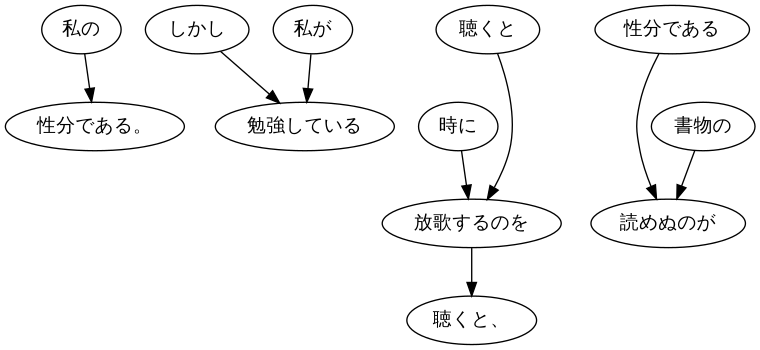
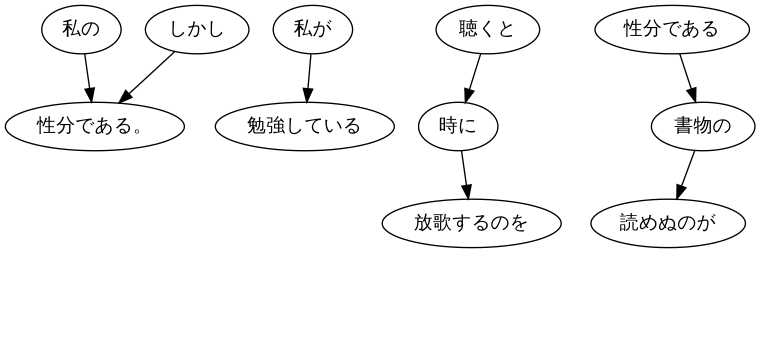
(245, 73) -> (152, 73)
(637, 119) -> (686, 71)
(512, 121) -> (475, 72)
(472, 320) -> none
